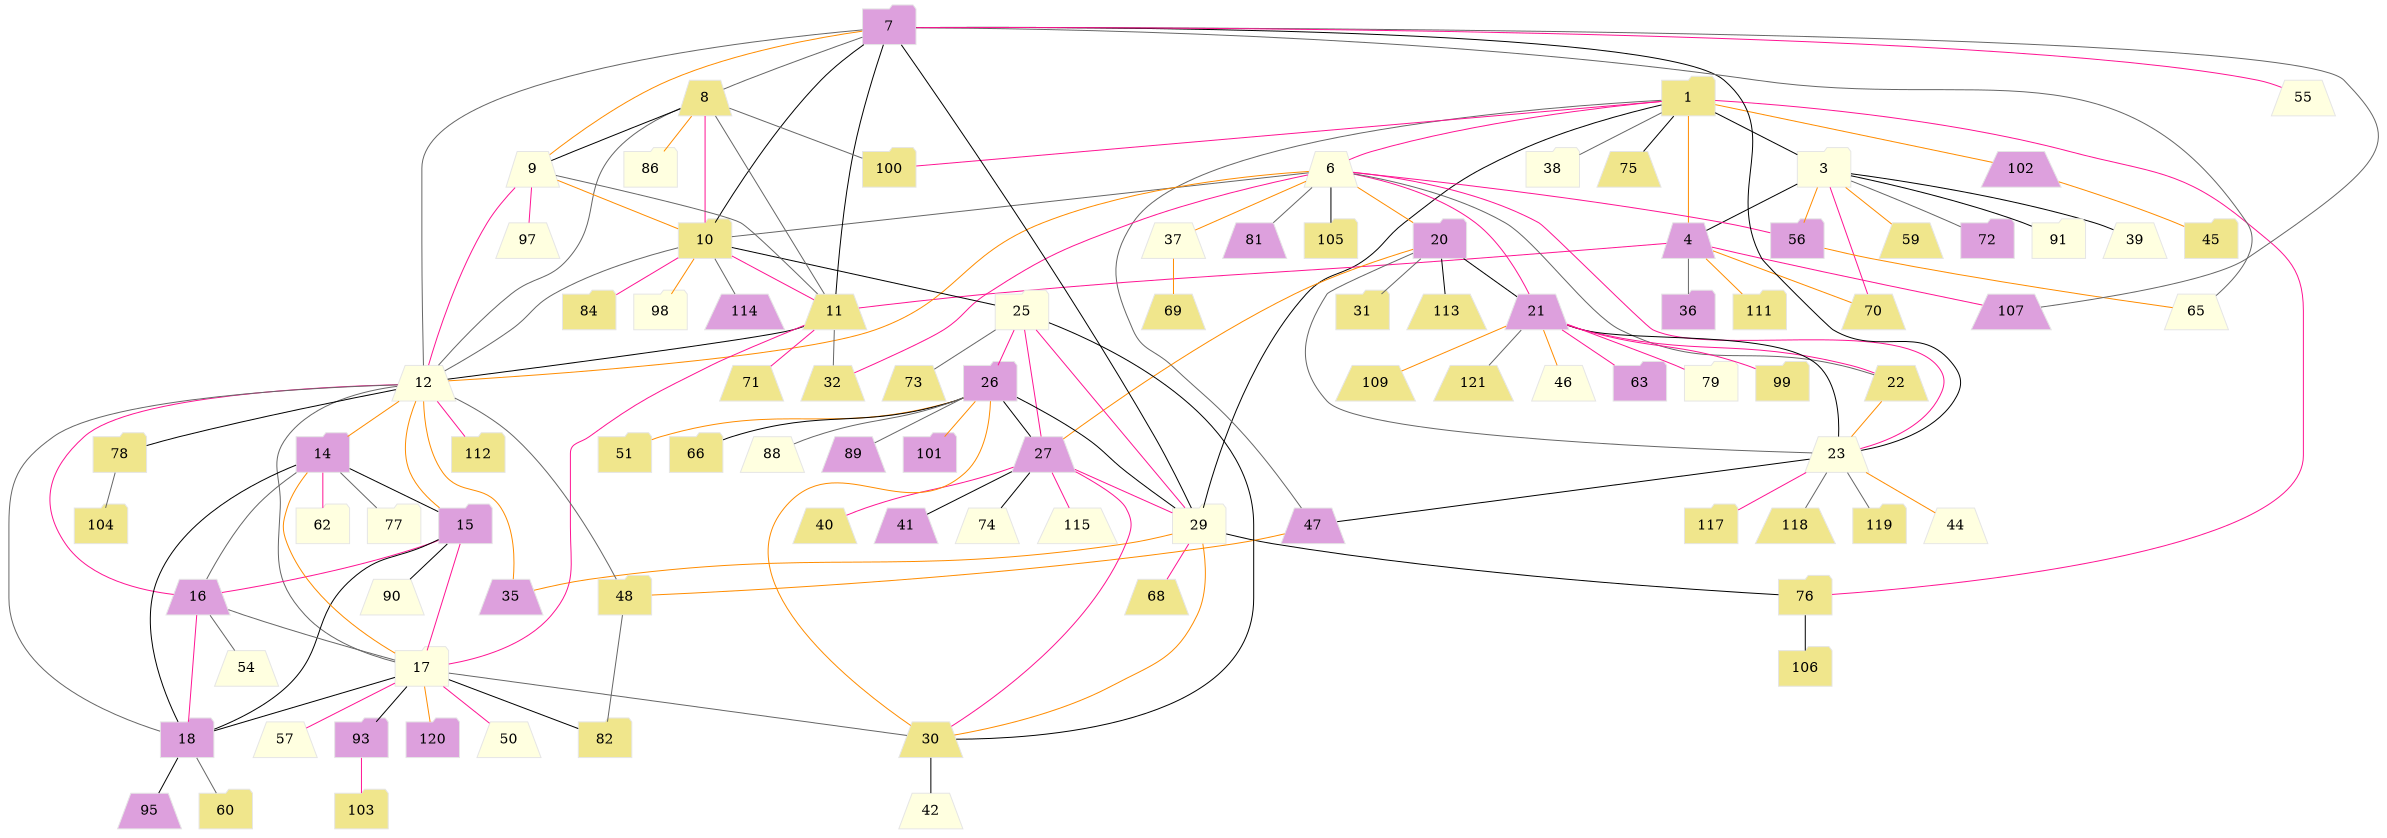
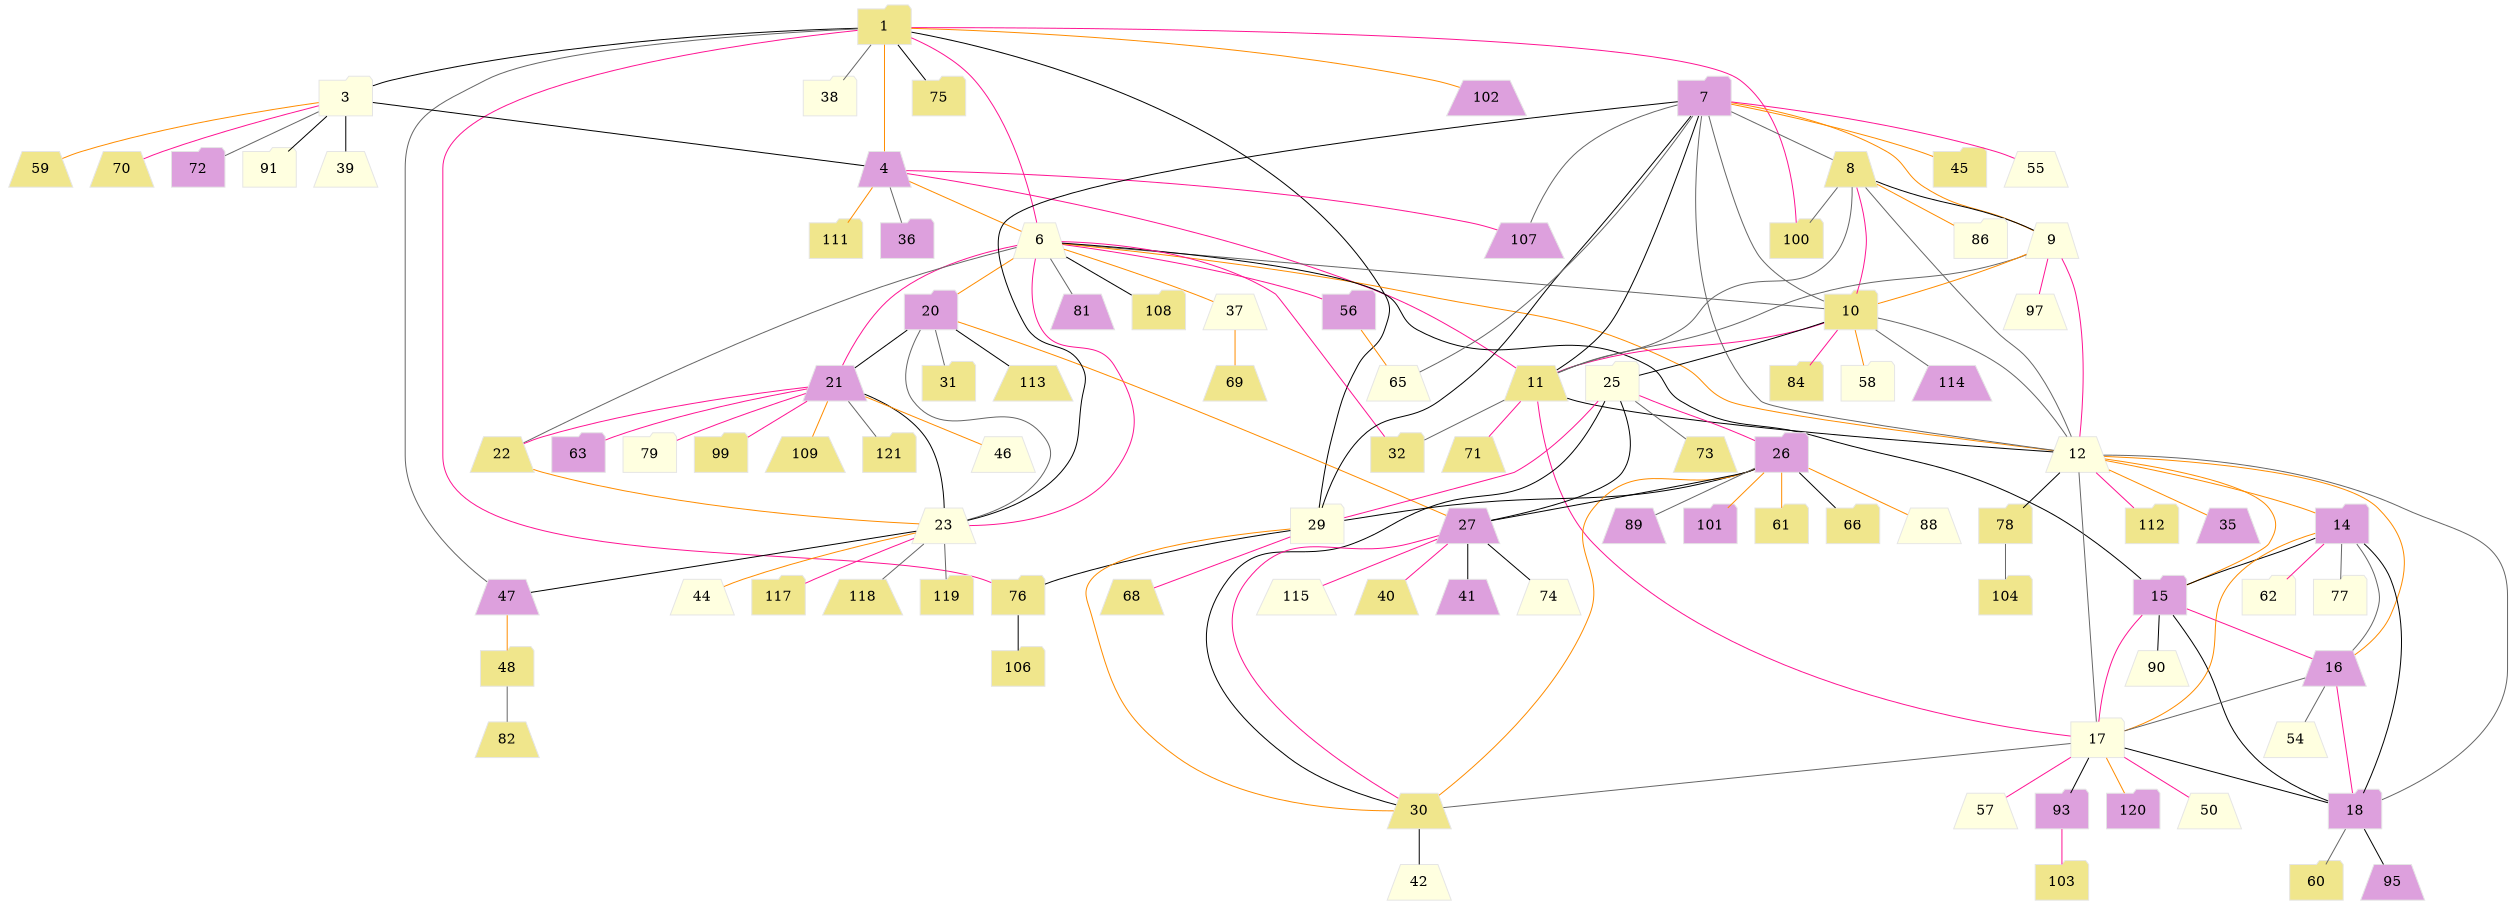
(785, 122) -> (1744, 225)
(1629, 169) -> (939, 98)
(2122, 203) -> (1873, 138)
(1811, 205) -> none
(1331, 241) -> (1159, 312)
(1793, 281) -> (965, 206)
(661, 312) -> (1868, 383)
none -> (1645, 364)
(833, 383) -> (1397, 455)
(1033, 383) -> (1595, 491)
(1474, 383) -> (889, 455)
(118, 419) -> (2369, 503)
(857, 425) -> (1858, 491)
(625, 455) -> (1782, 526)
(550, 476) -> none
(1124, 491) -> none
(853, 562) -> none
(514, 704) -> none
(605, 740) -> (507, 740)
